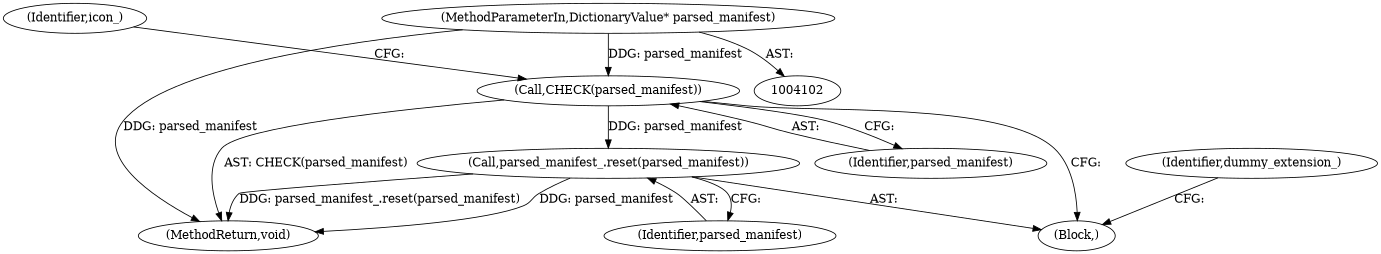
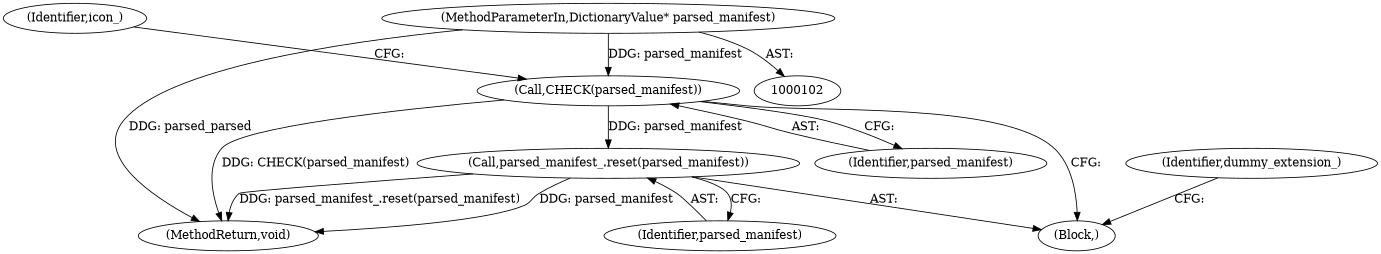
(798, 91) -> (798, 91)
(190, 127) -> (190, 127)
(316, 163) -> (316, 163)
